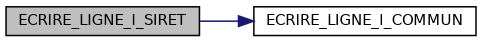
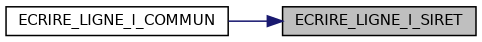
(219, 21) -> (248, 21)
